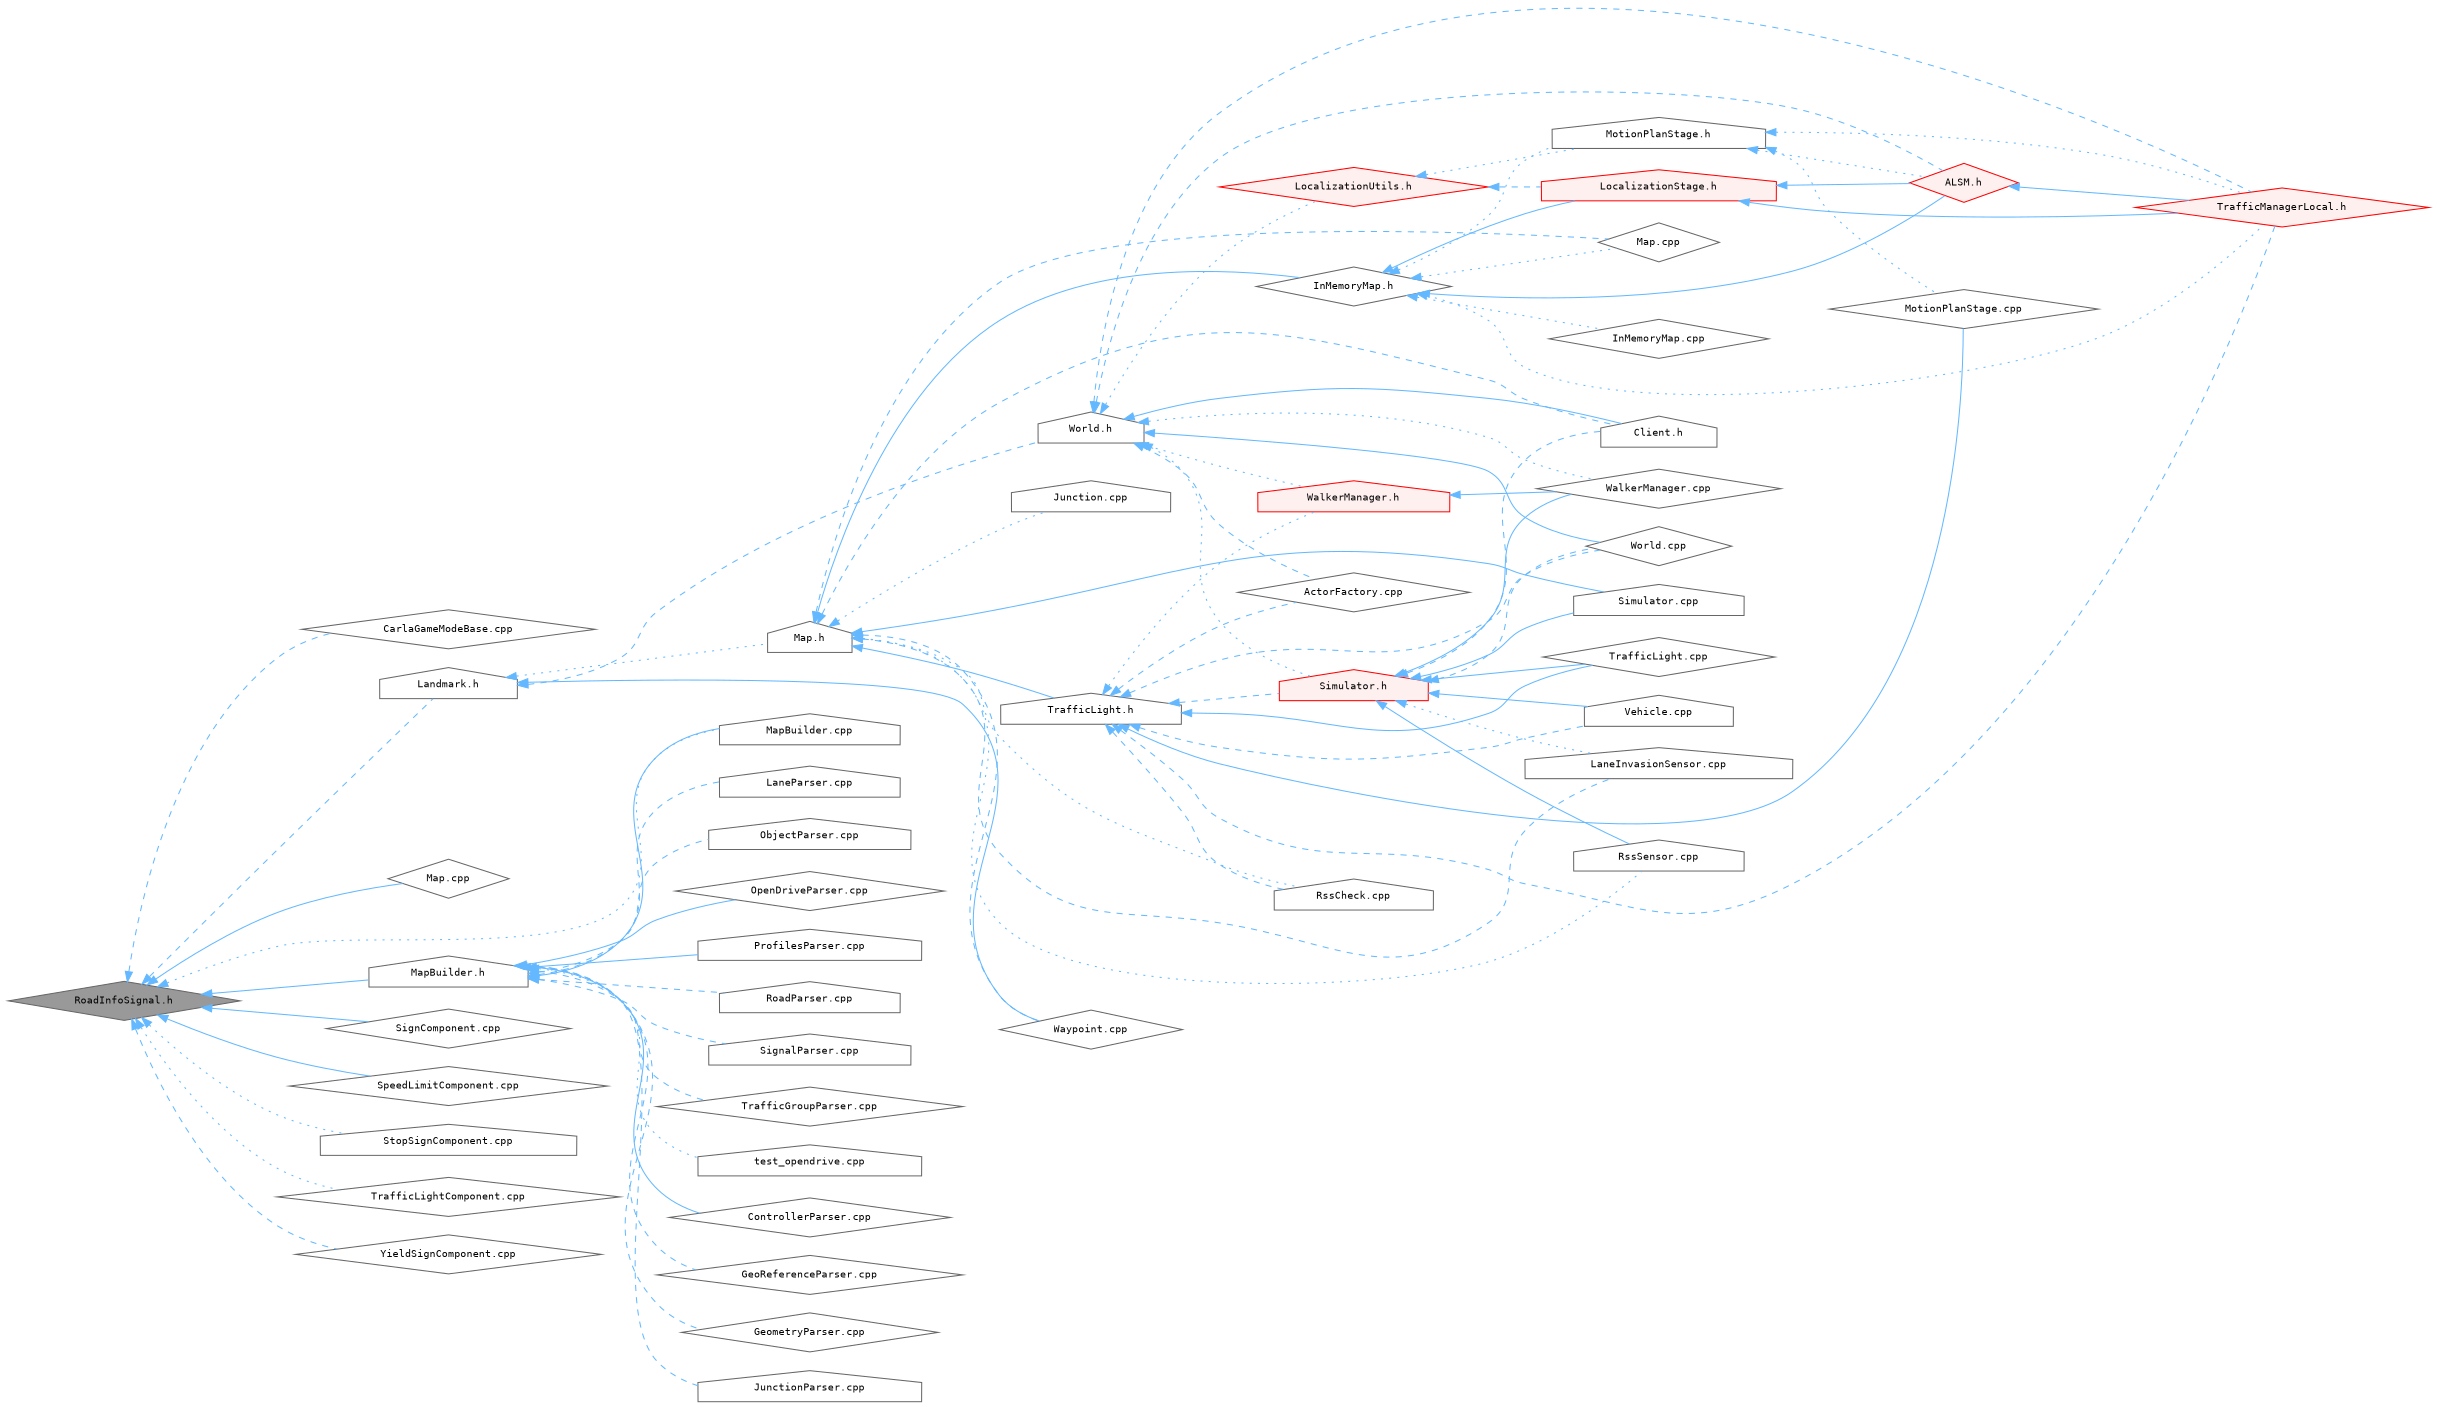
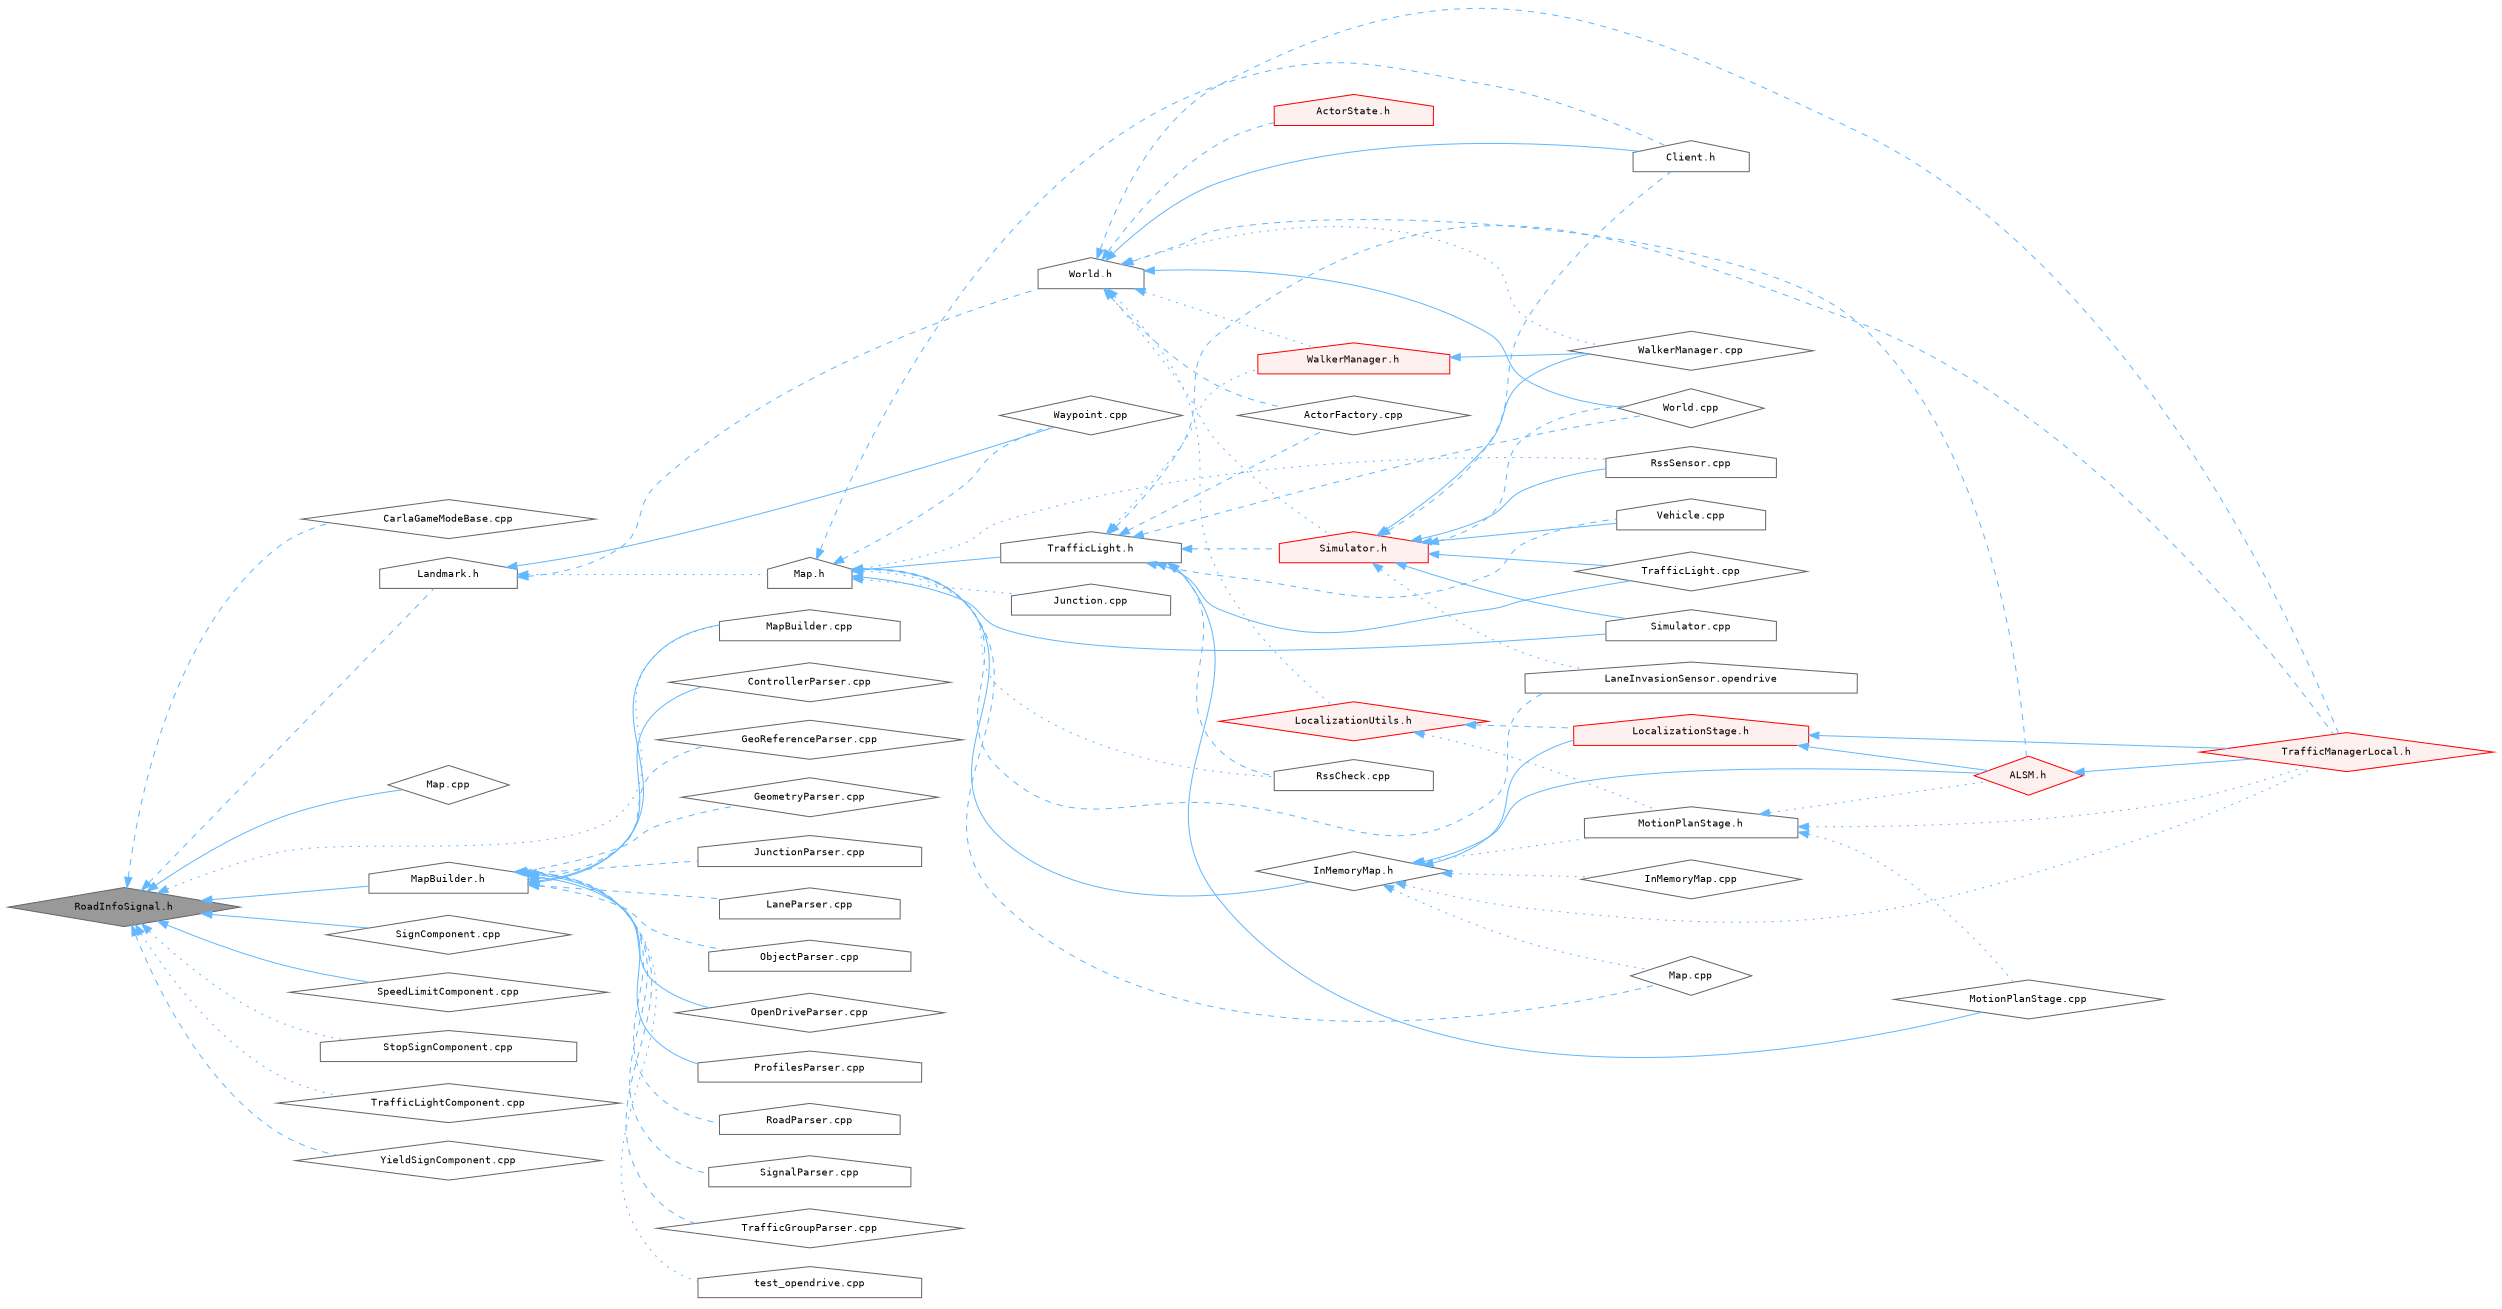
none -> (1354, 112)
(1659, 765) -> (1691, 679)
